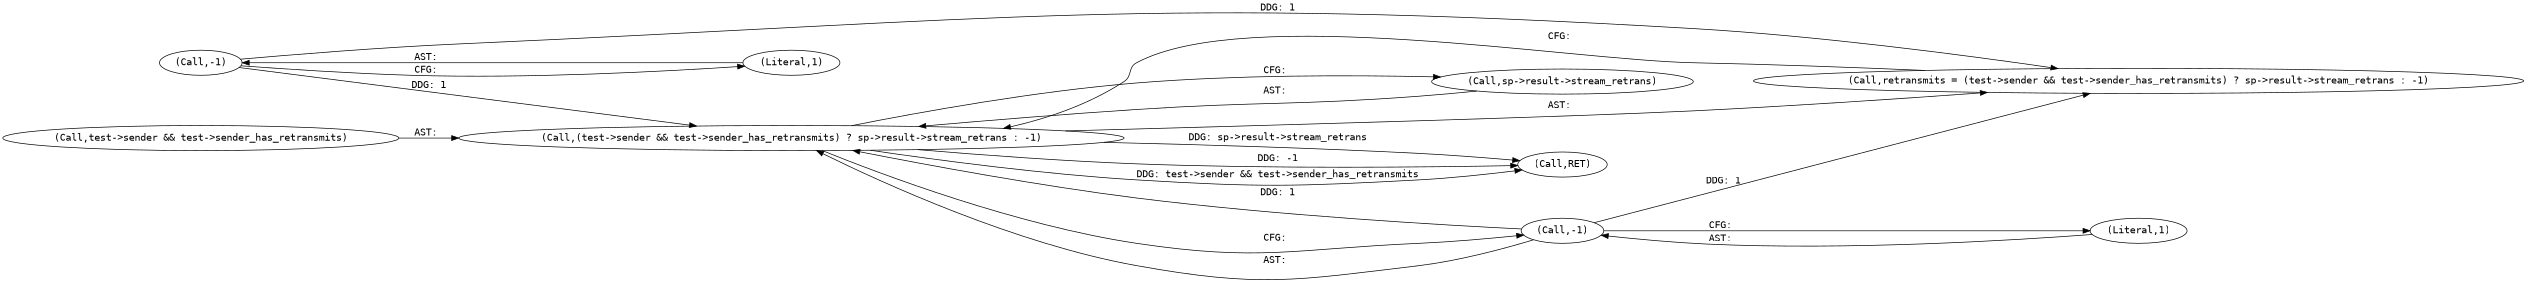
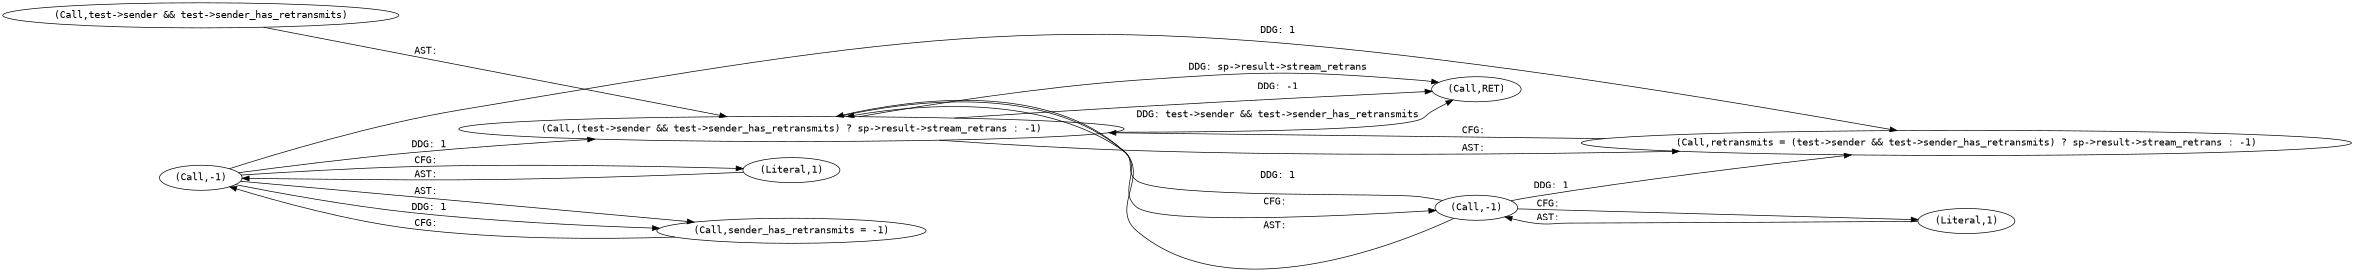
(1562, 82) -> none
none -> (791, 231)
